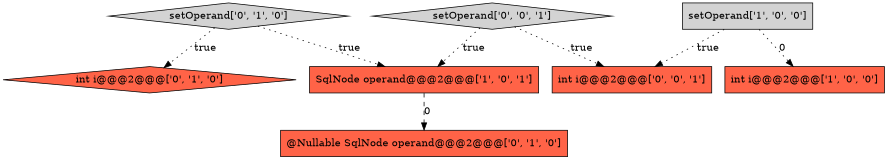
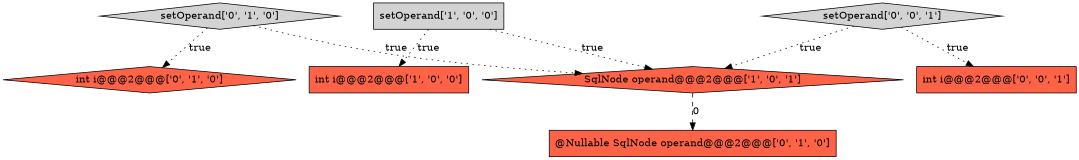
(693, 46) -> (567, 48)
(783, 48) -> (429, 48)
(424, 80) -> (693, 80)
